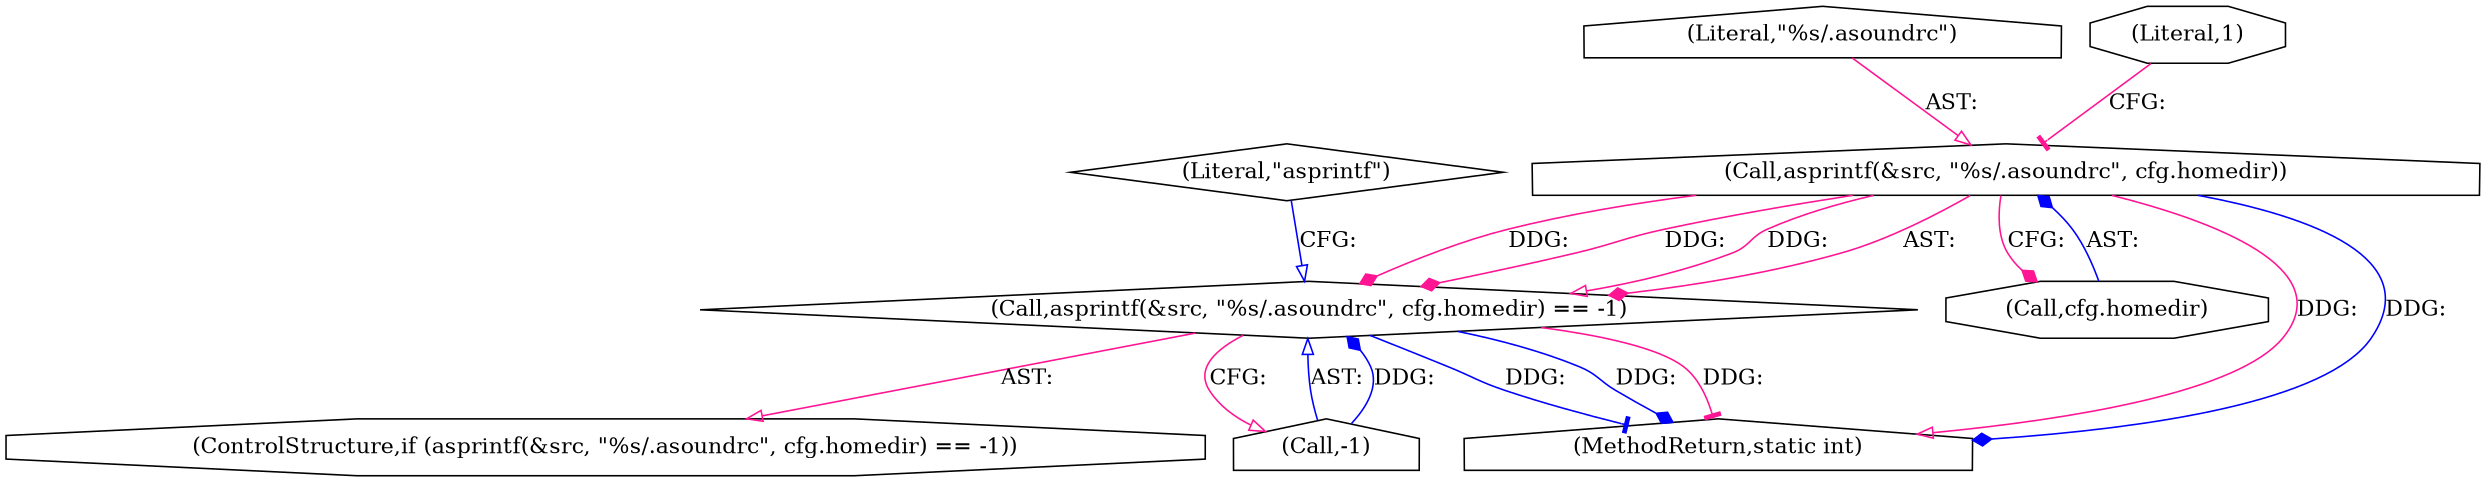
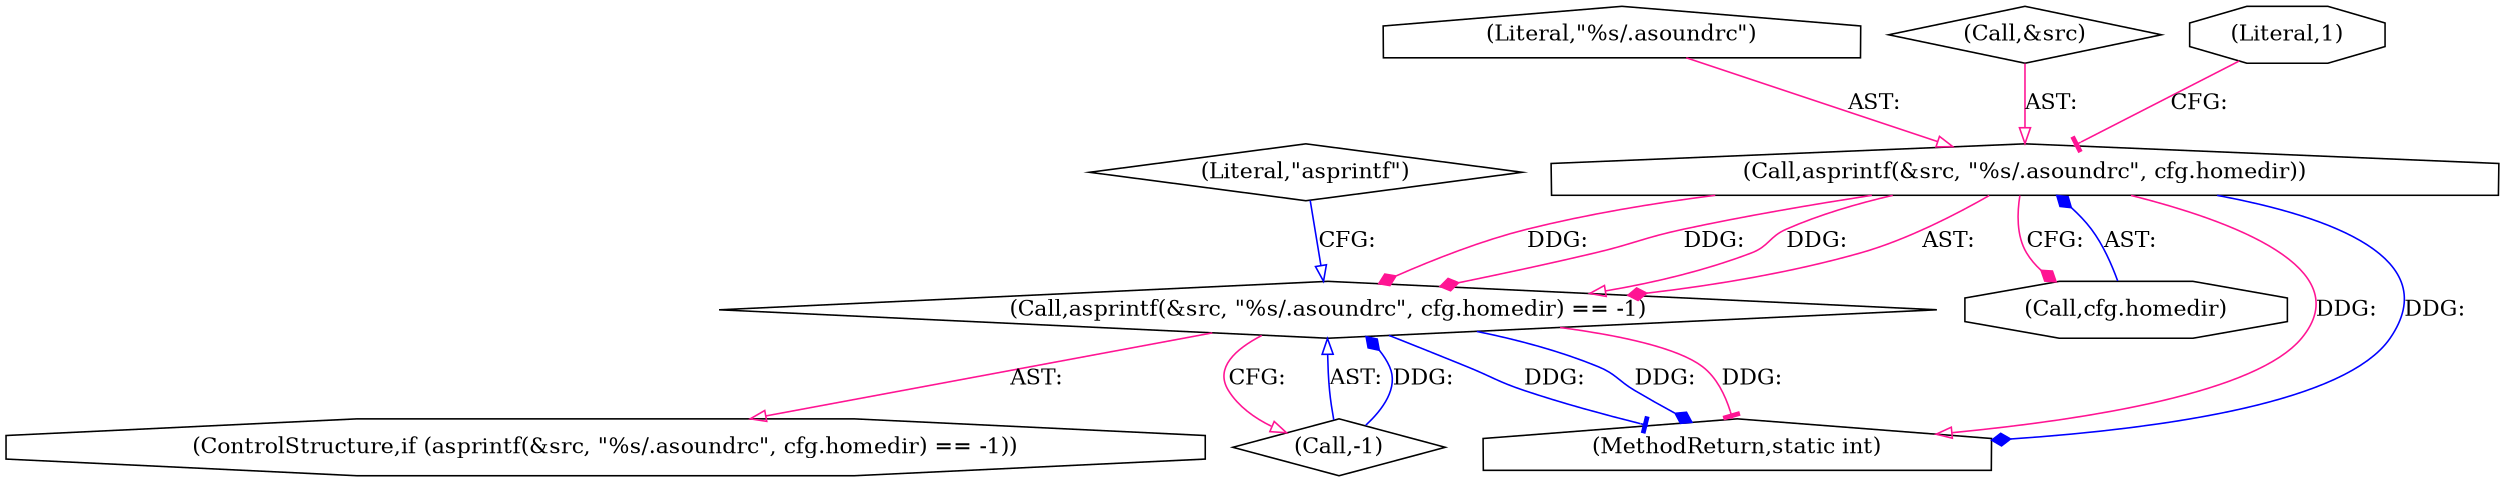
none -> (2025, 35)
(1326, 447) -> (1339, 447)
